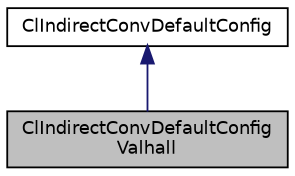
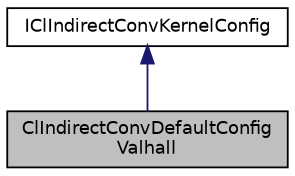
(147, 27) -> (147, 27)
